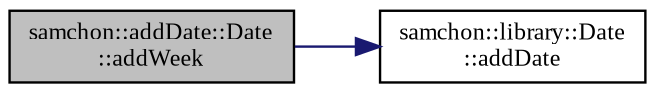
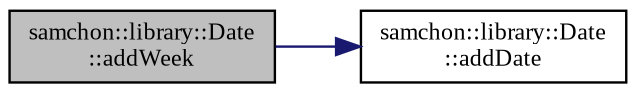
(152, 47) -> (142, 47)
